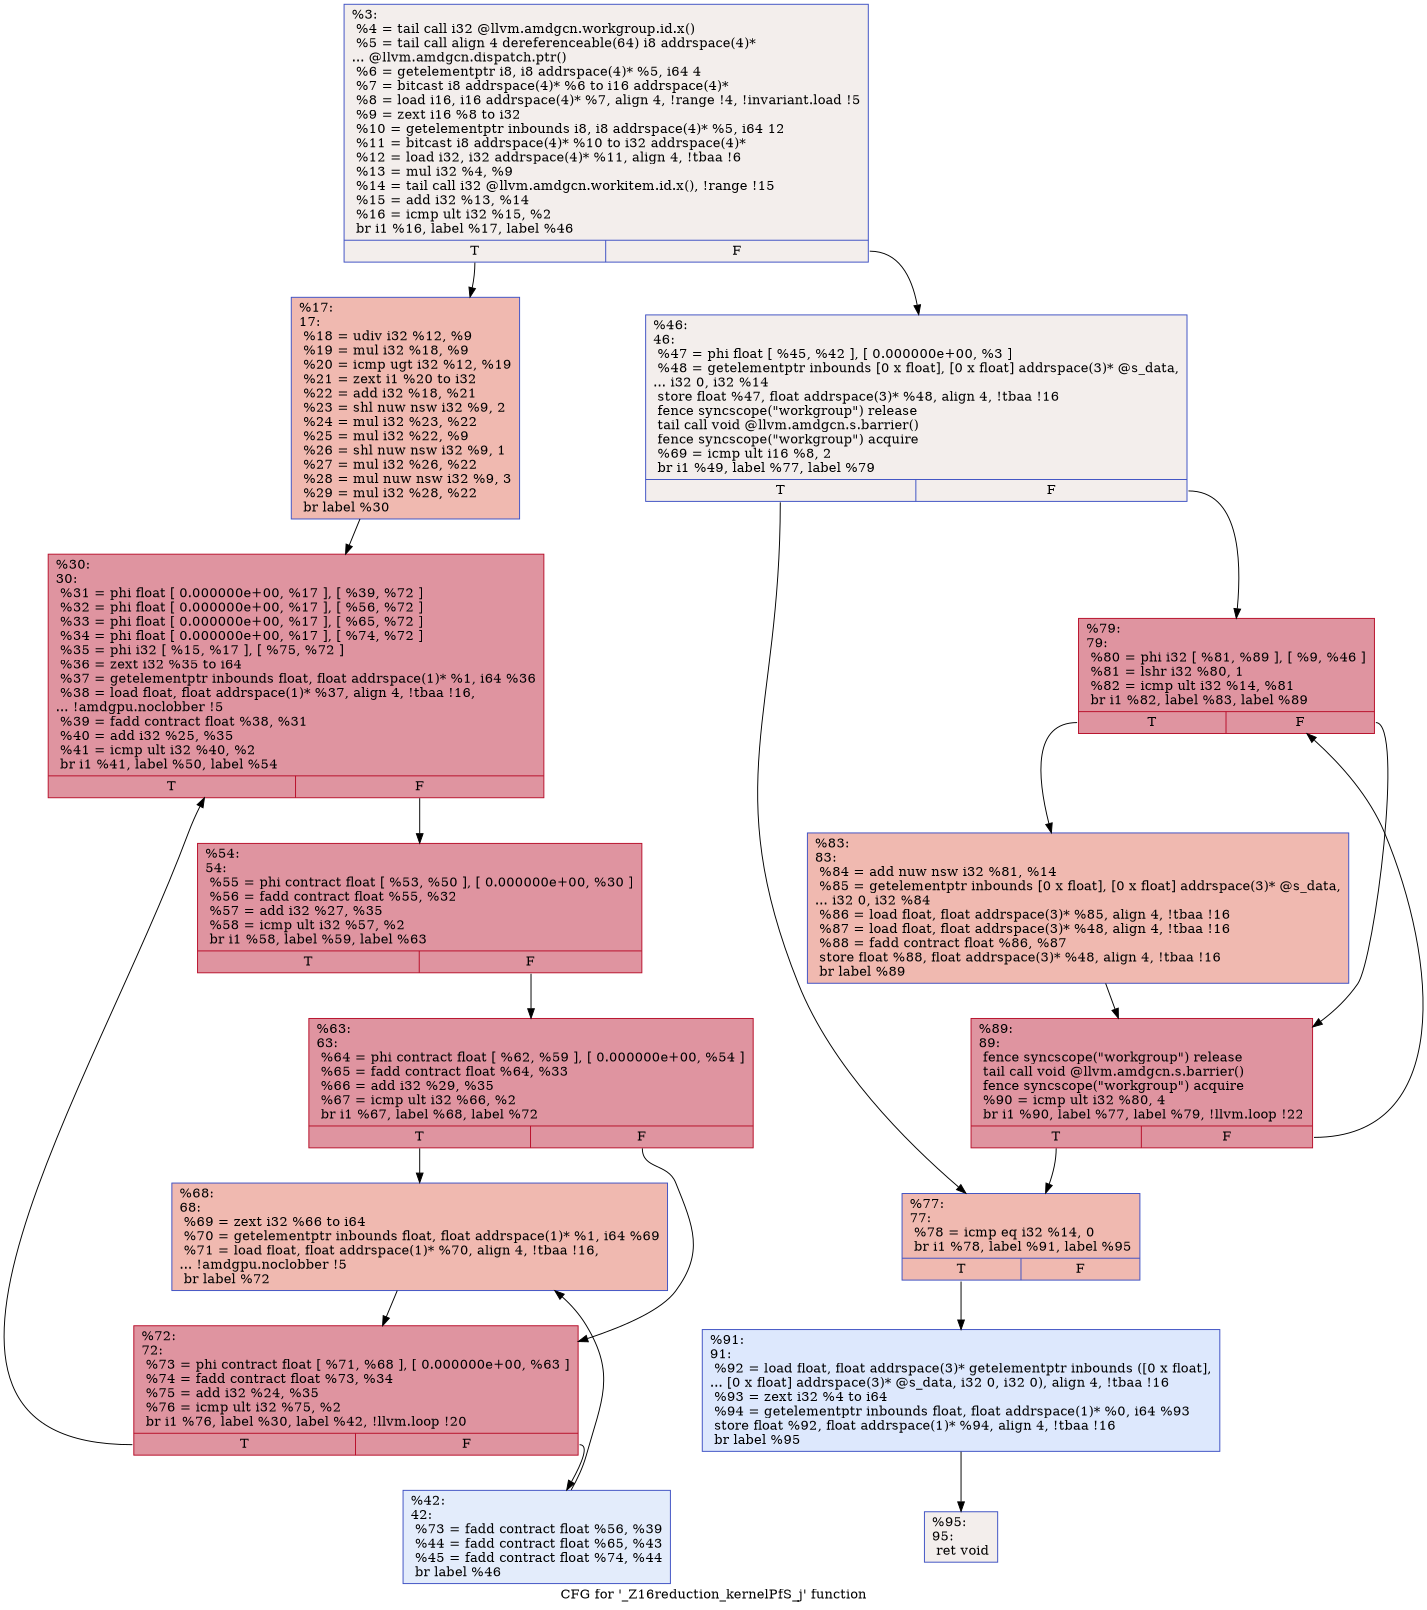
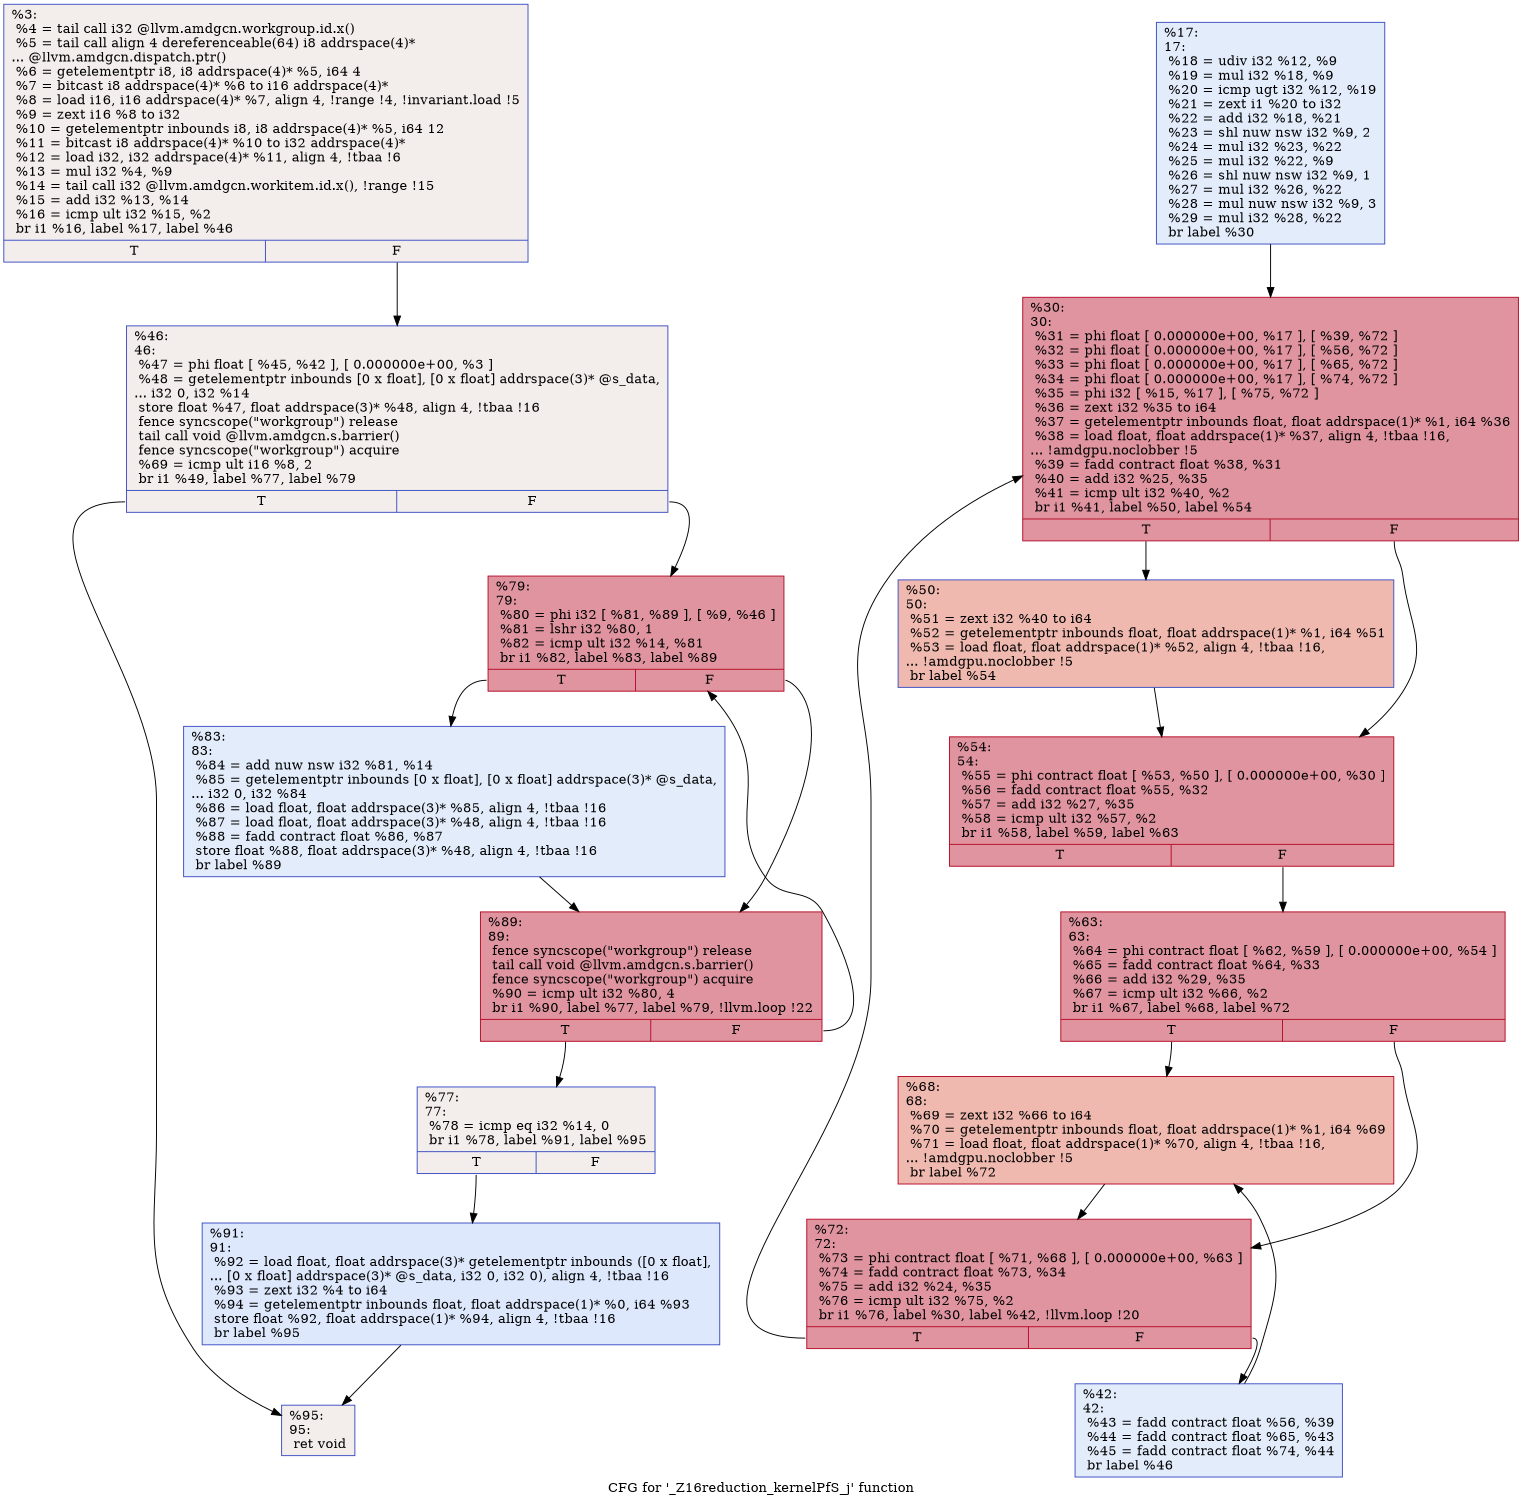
(474, 275) -> none
(405, 408) -> (1271, 133)
none -> (1146, 634)
(766, 875) -> (157, 956)
(1078, 908) -> (454, 802)
(420, 1237) -> (1146, 1130)
(1021, 1237) -> (536, 1130)
(537, 1529) -> (1209, 1423)
